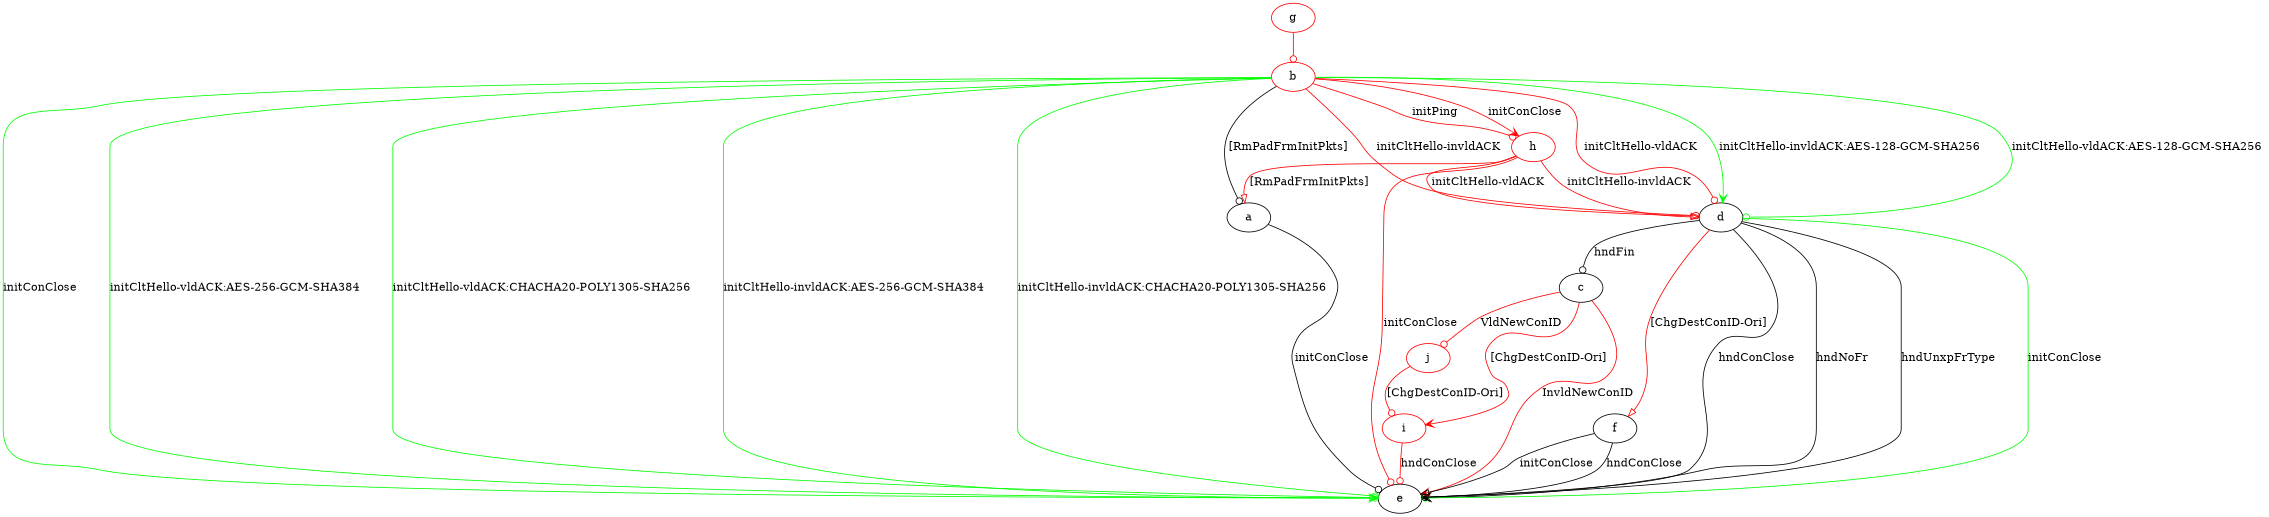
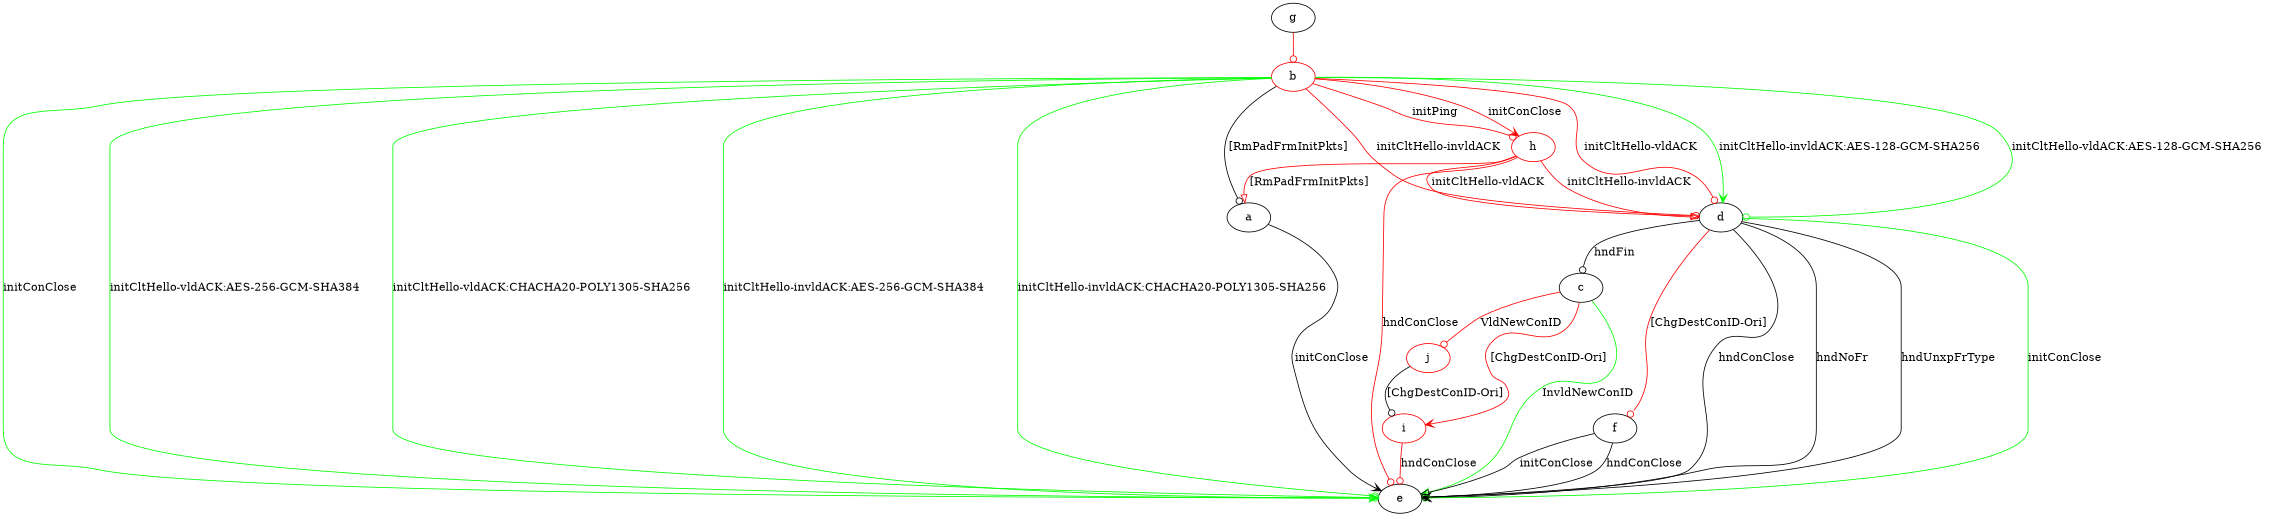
(1293, 18) -> (1293, 18)
(1652, 313) -> (1652, 313)
(1423, 323) -> (1423, 323)
(1294, 345) -> (1294, 345)
(1389, 384) -> (1389, 384)
(1539, 390) -> (1539, 390)
